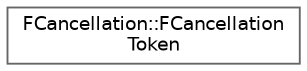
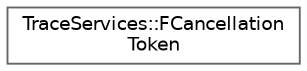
(154, 36) -> (154, 36)
